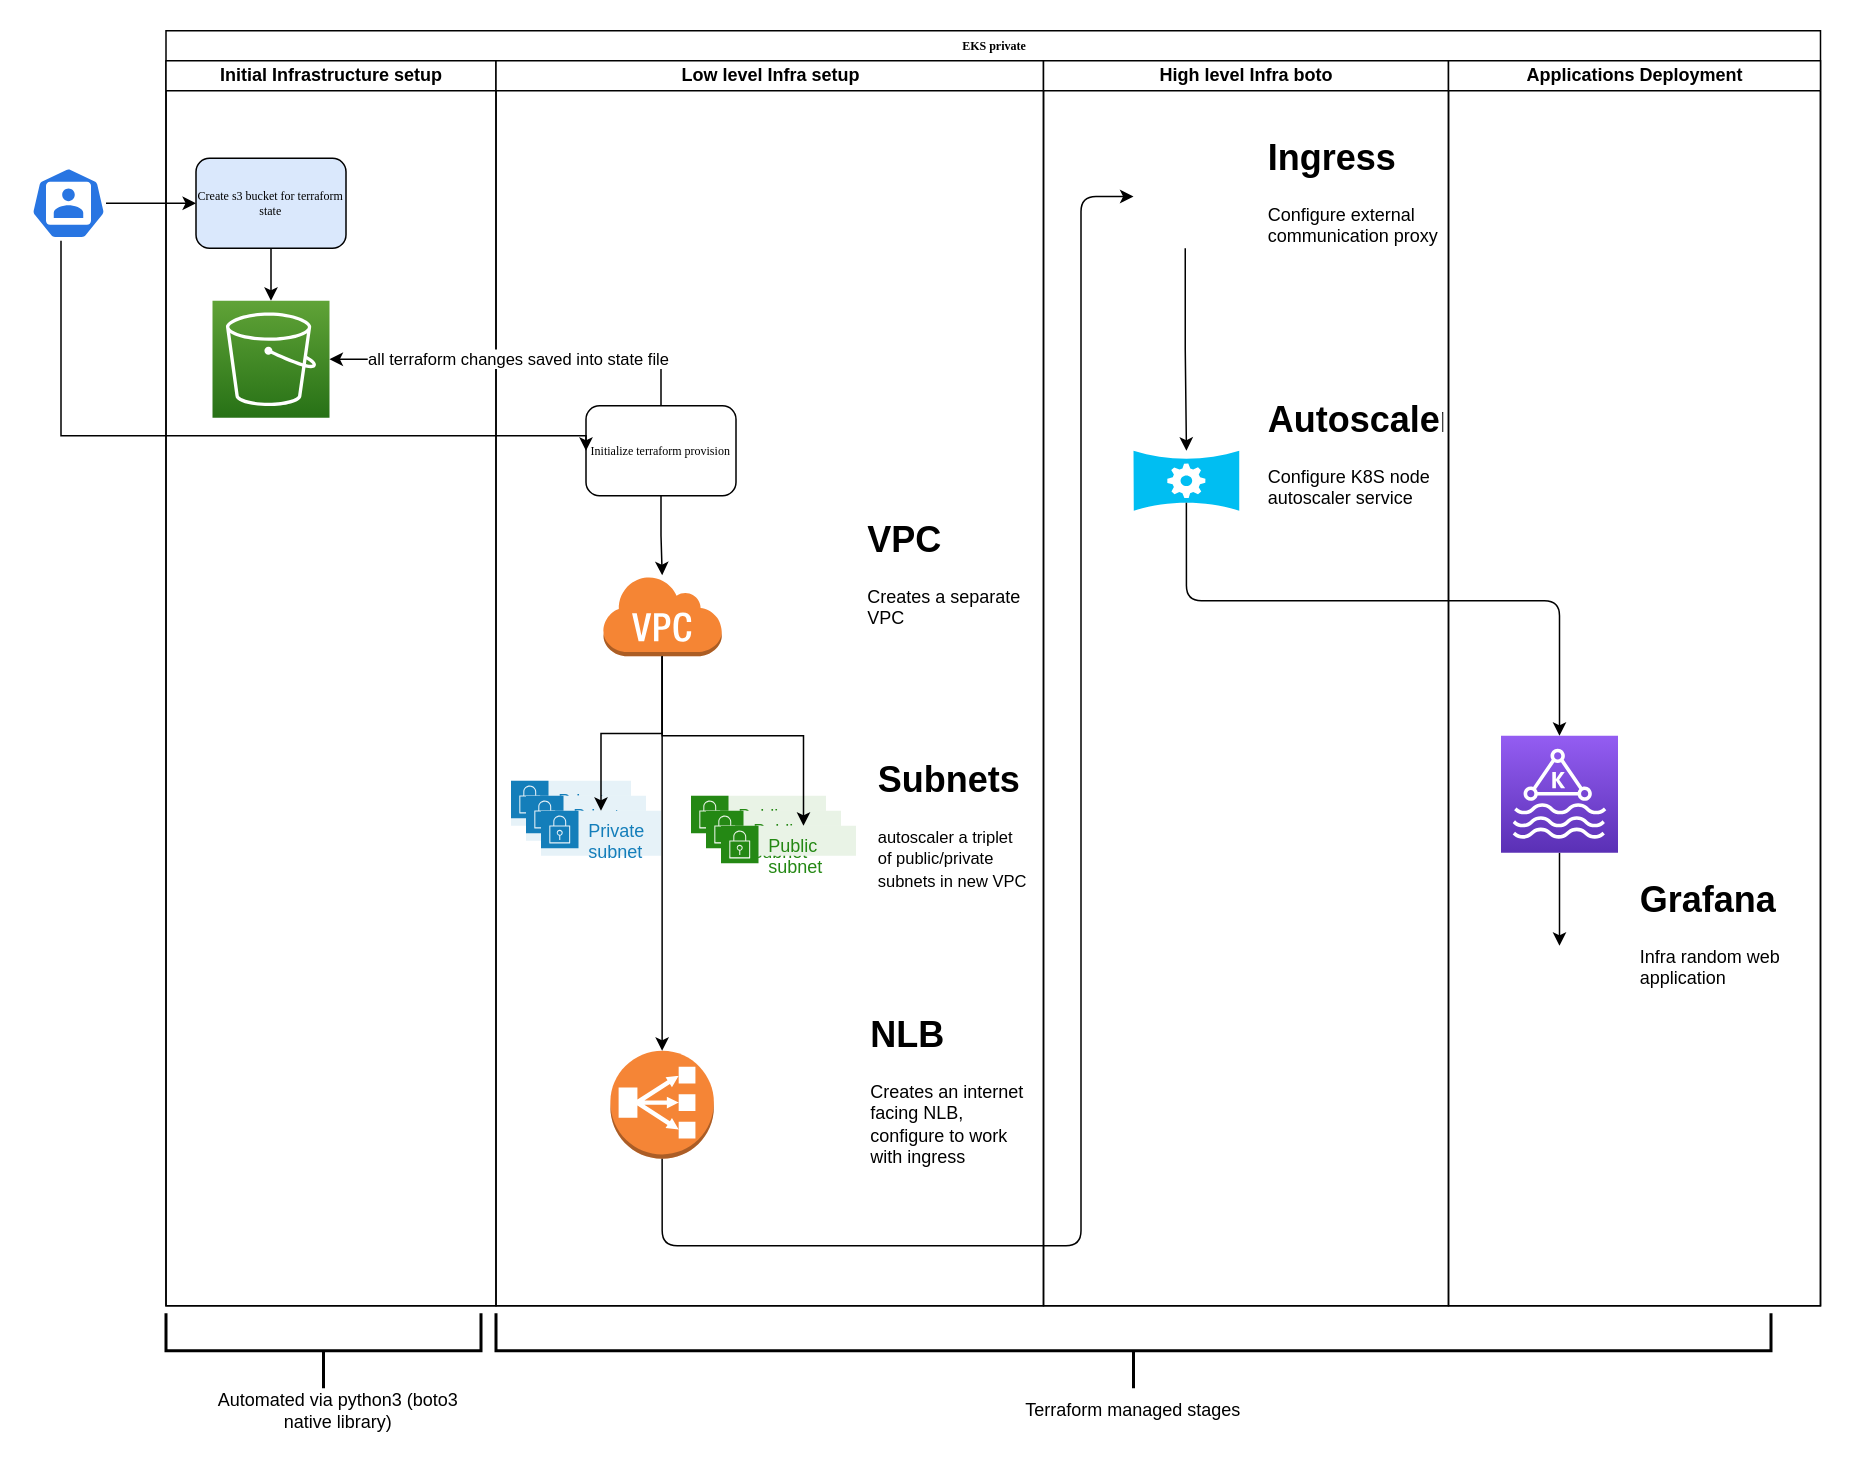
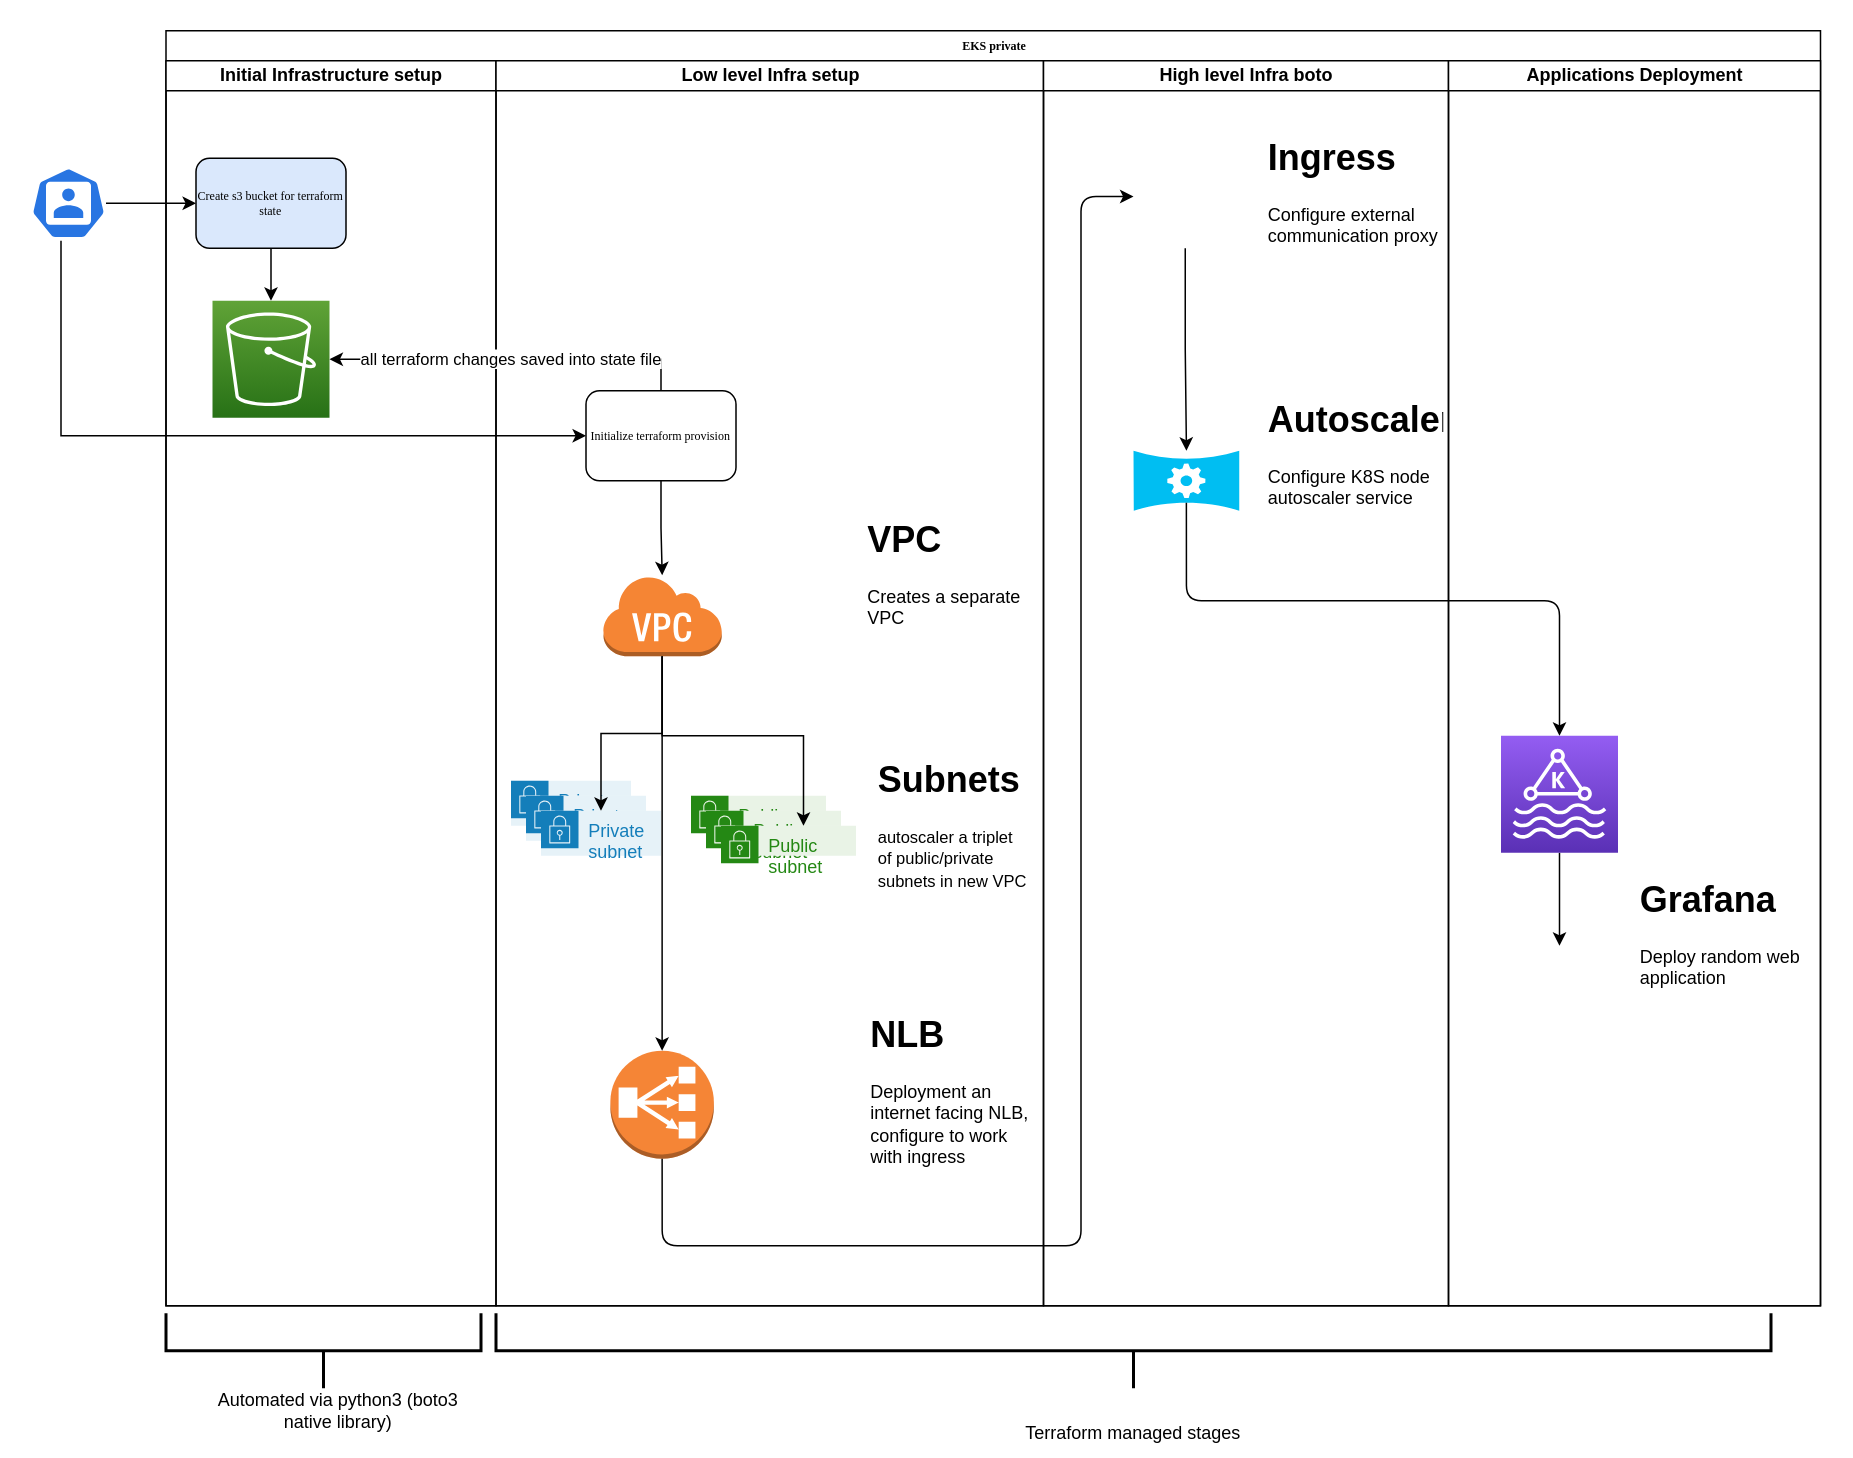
(661, 451) -> (661, 436)
(1728, 888) -> (1728, 888)
(955, 1045) -> (955, 1045)
(1133, 1411) -> (1133, 1433)
